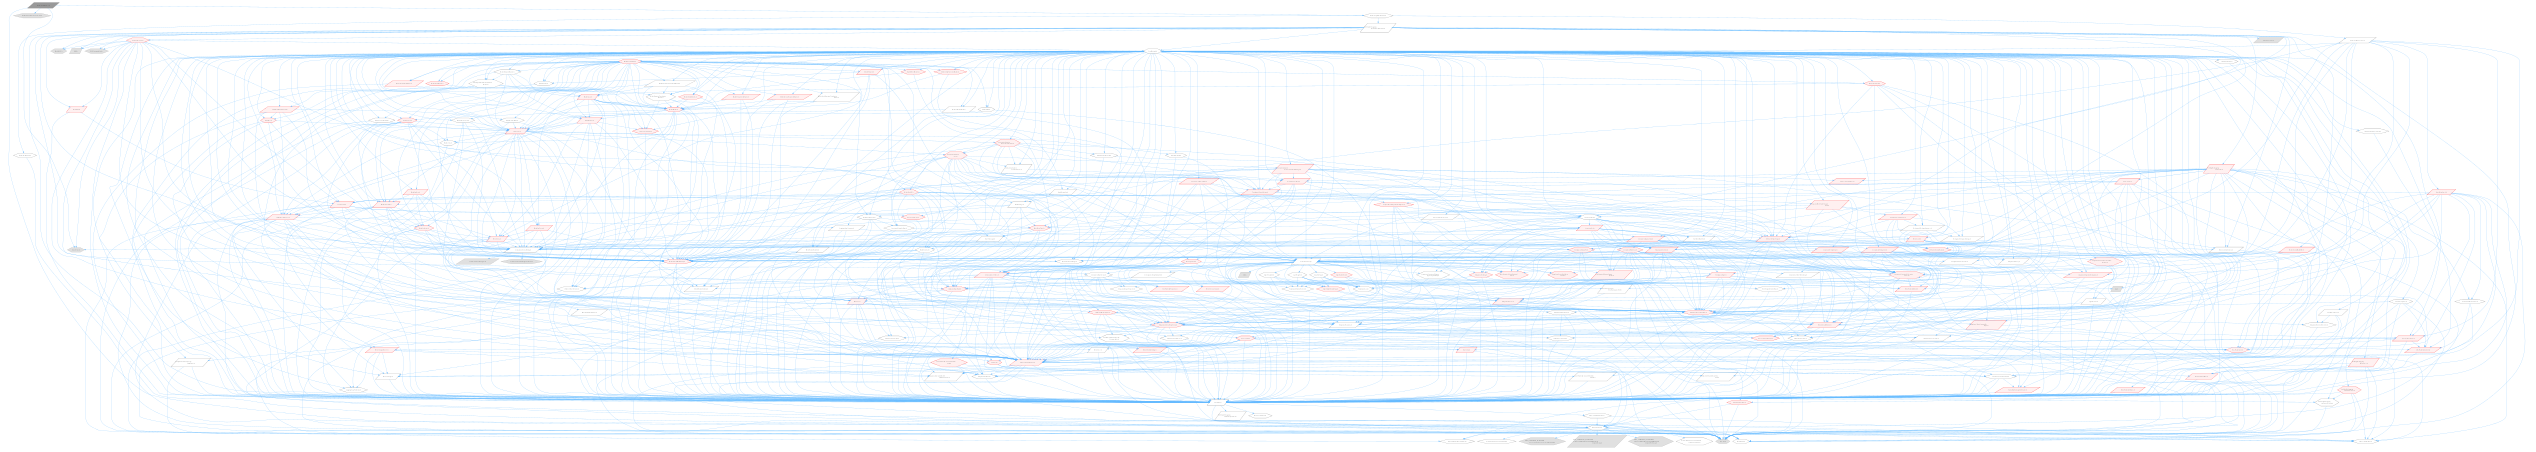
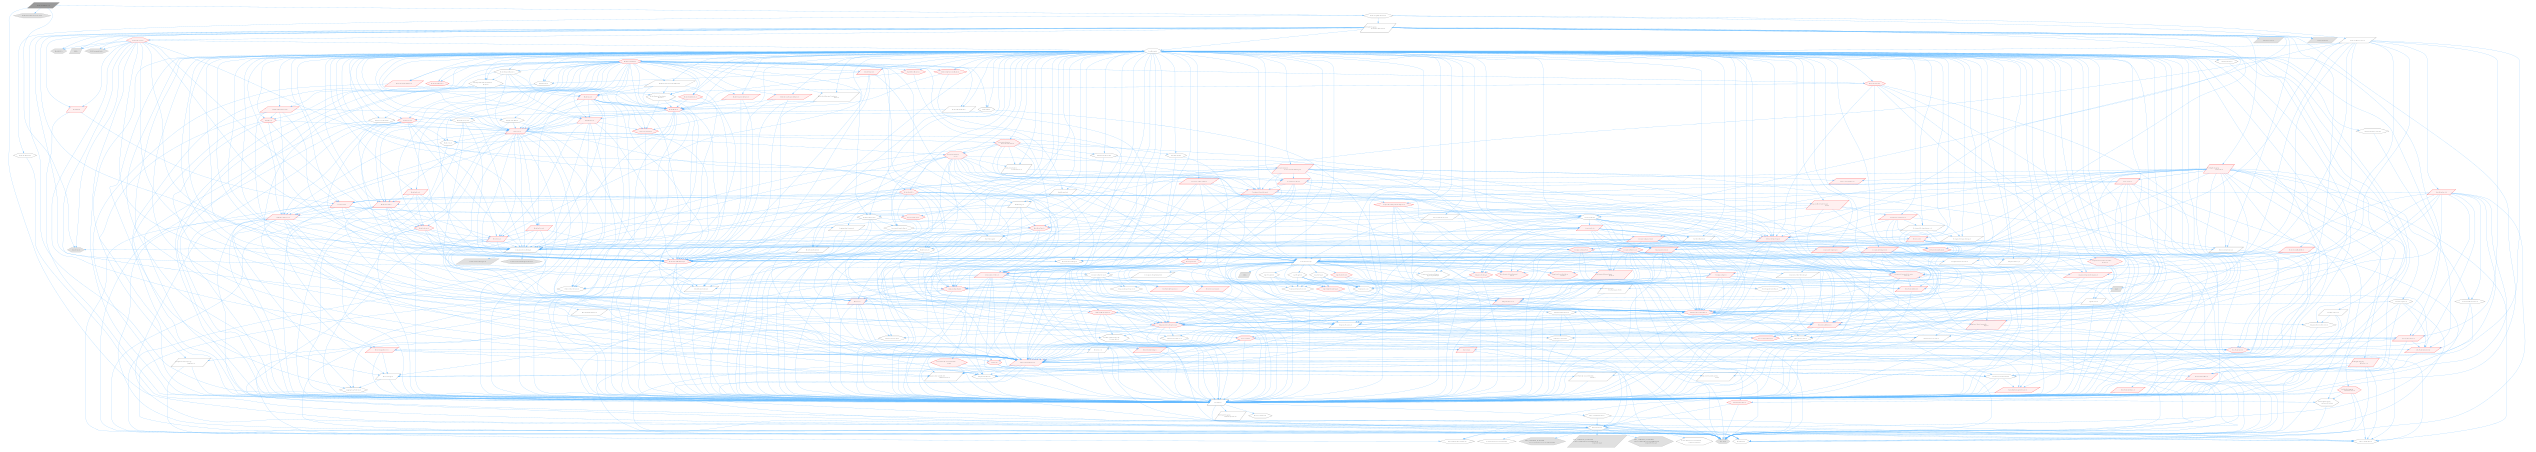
none -> (2322, 40)
(366, 369) -> (371, 383)
